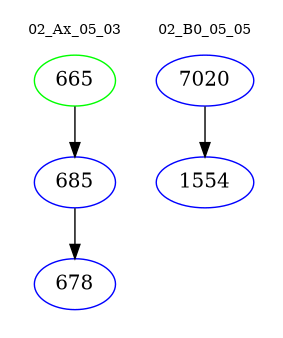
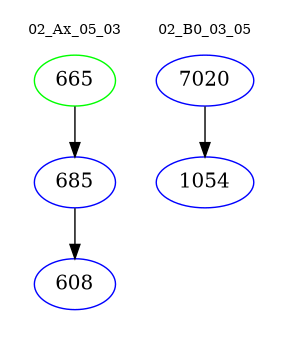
(205, 30) -> (205, 30)
(205, 182) -> (205, 182)
(75, 284) -> (75, 284)
